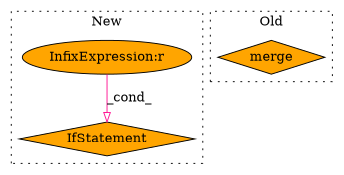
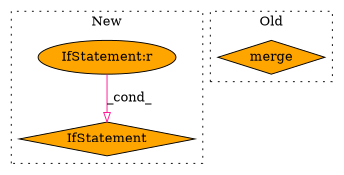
(107, 57) -> (107, 57)
